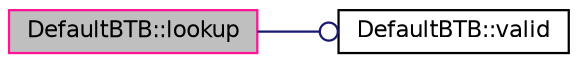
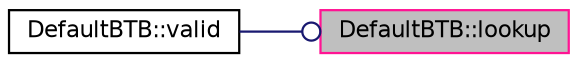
(288, 32) -> (271, 32)
